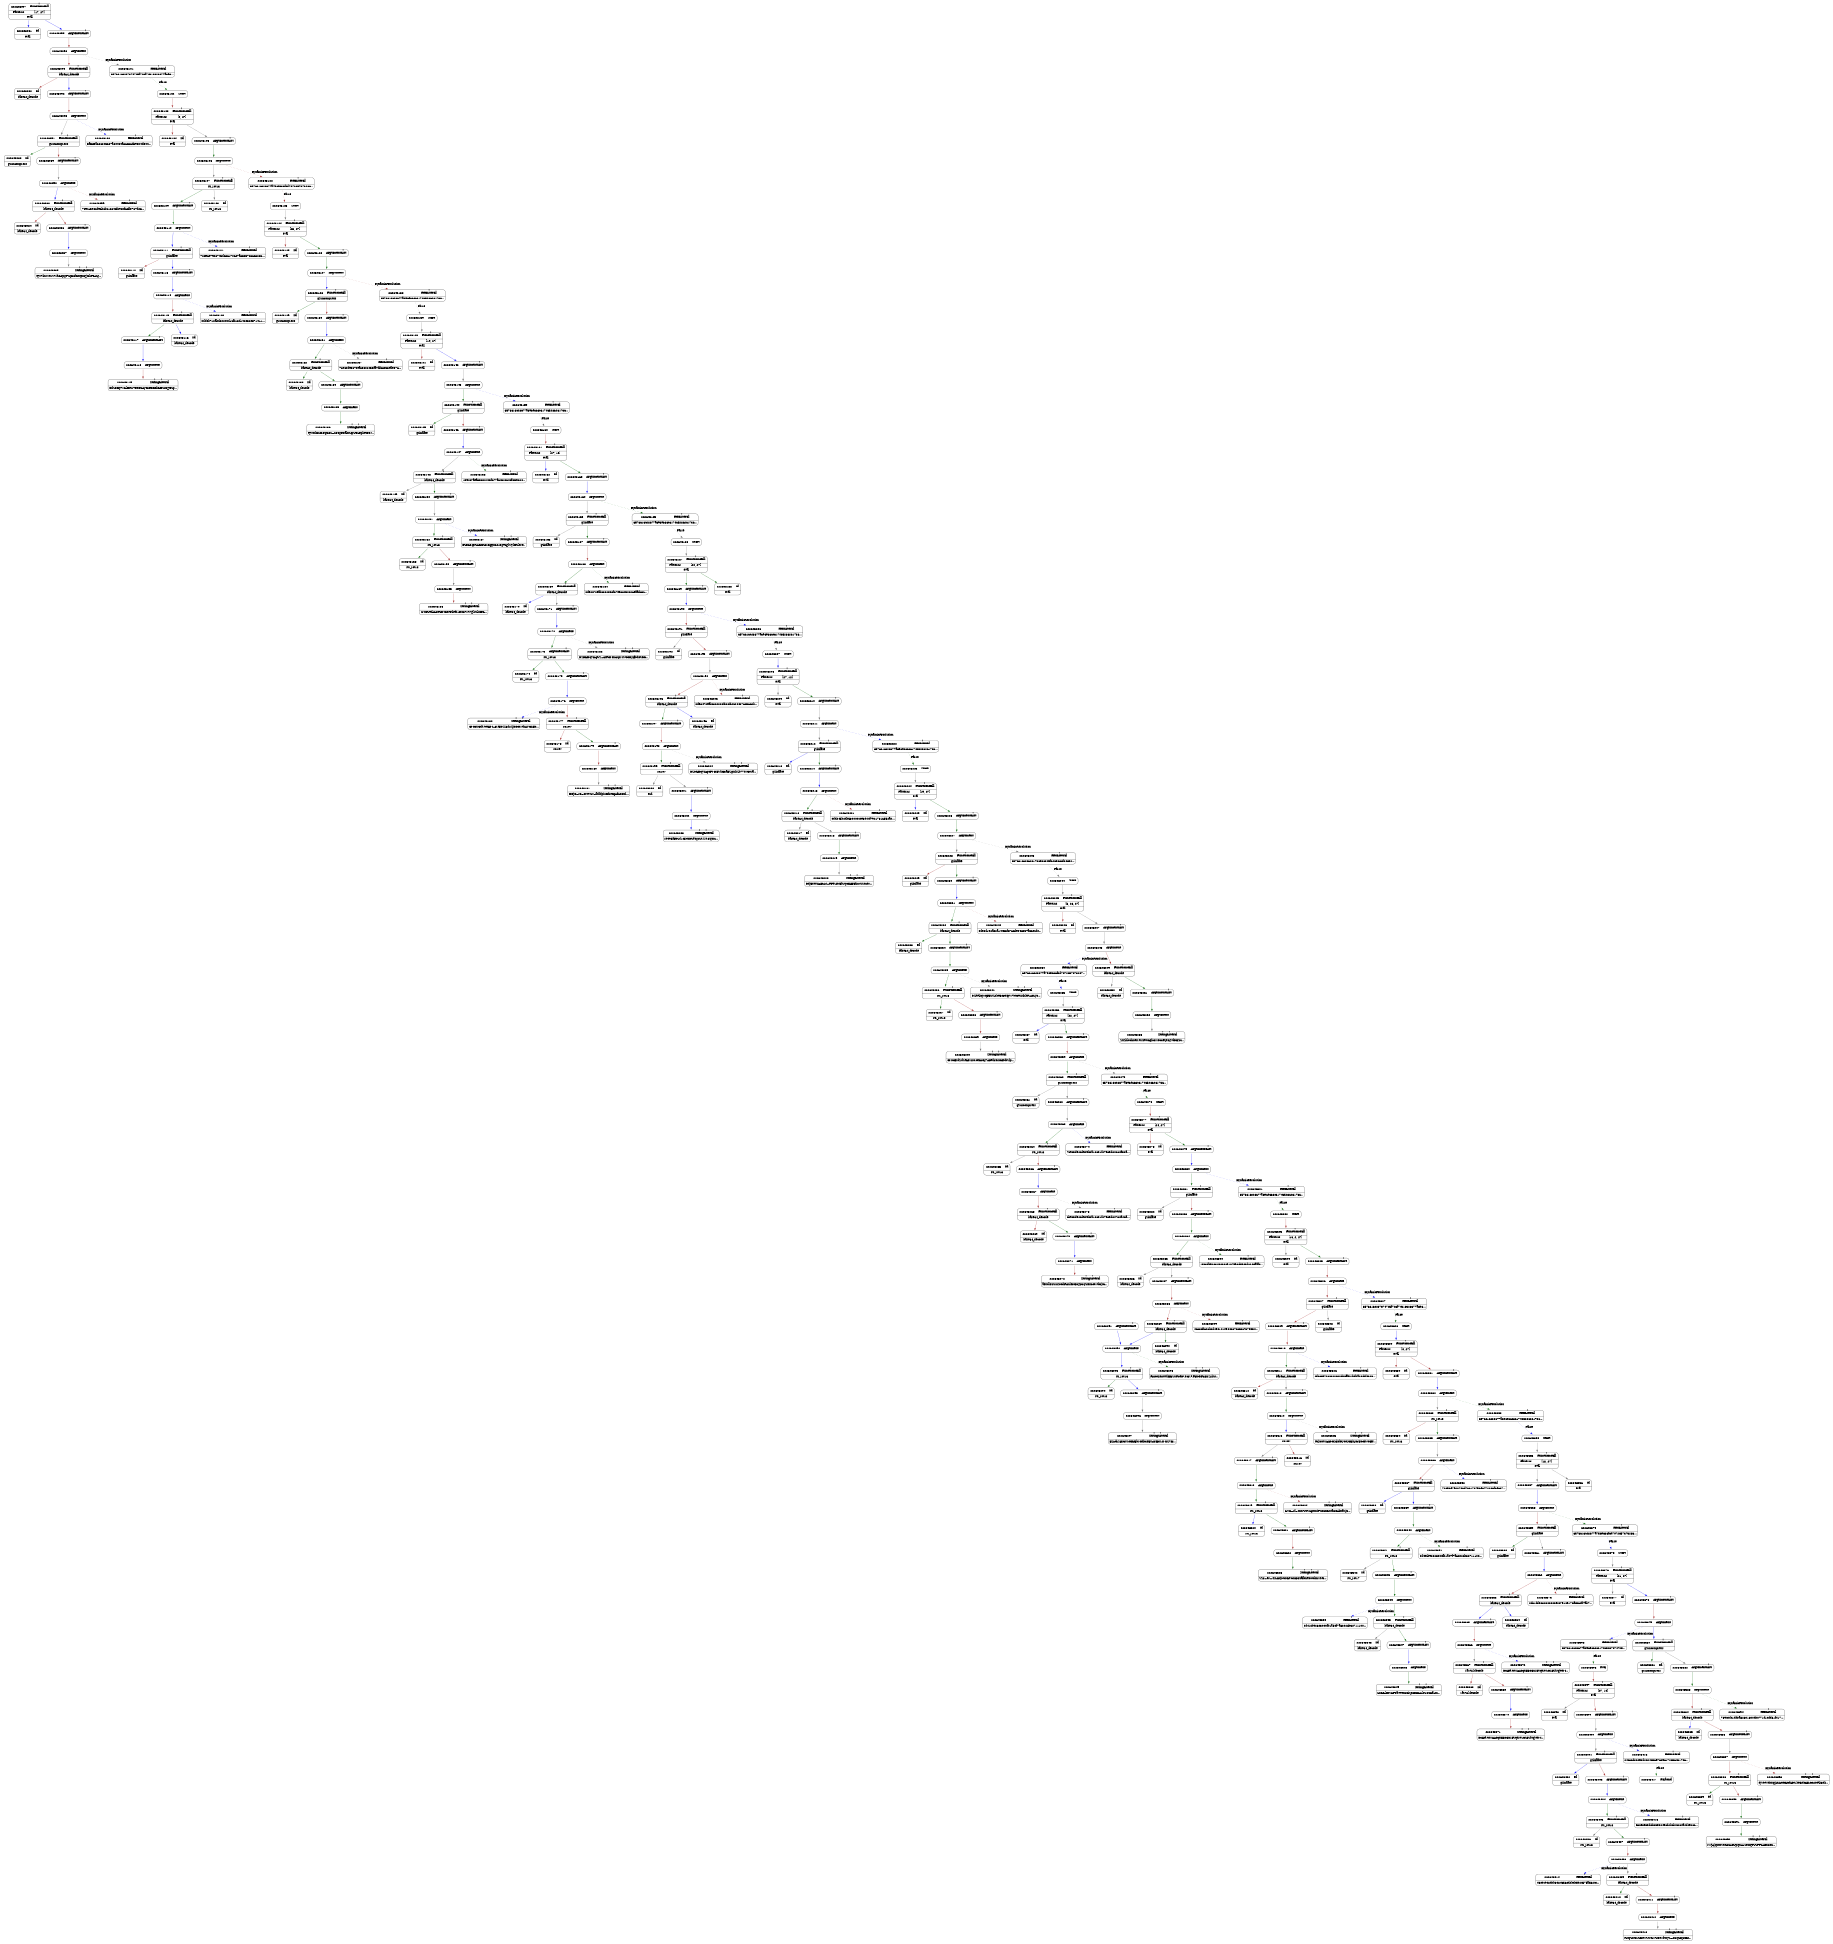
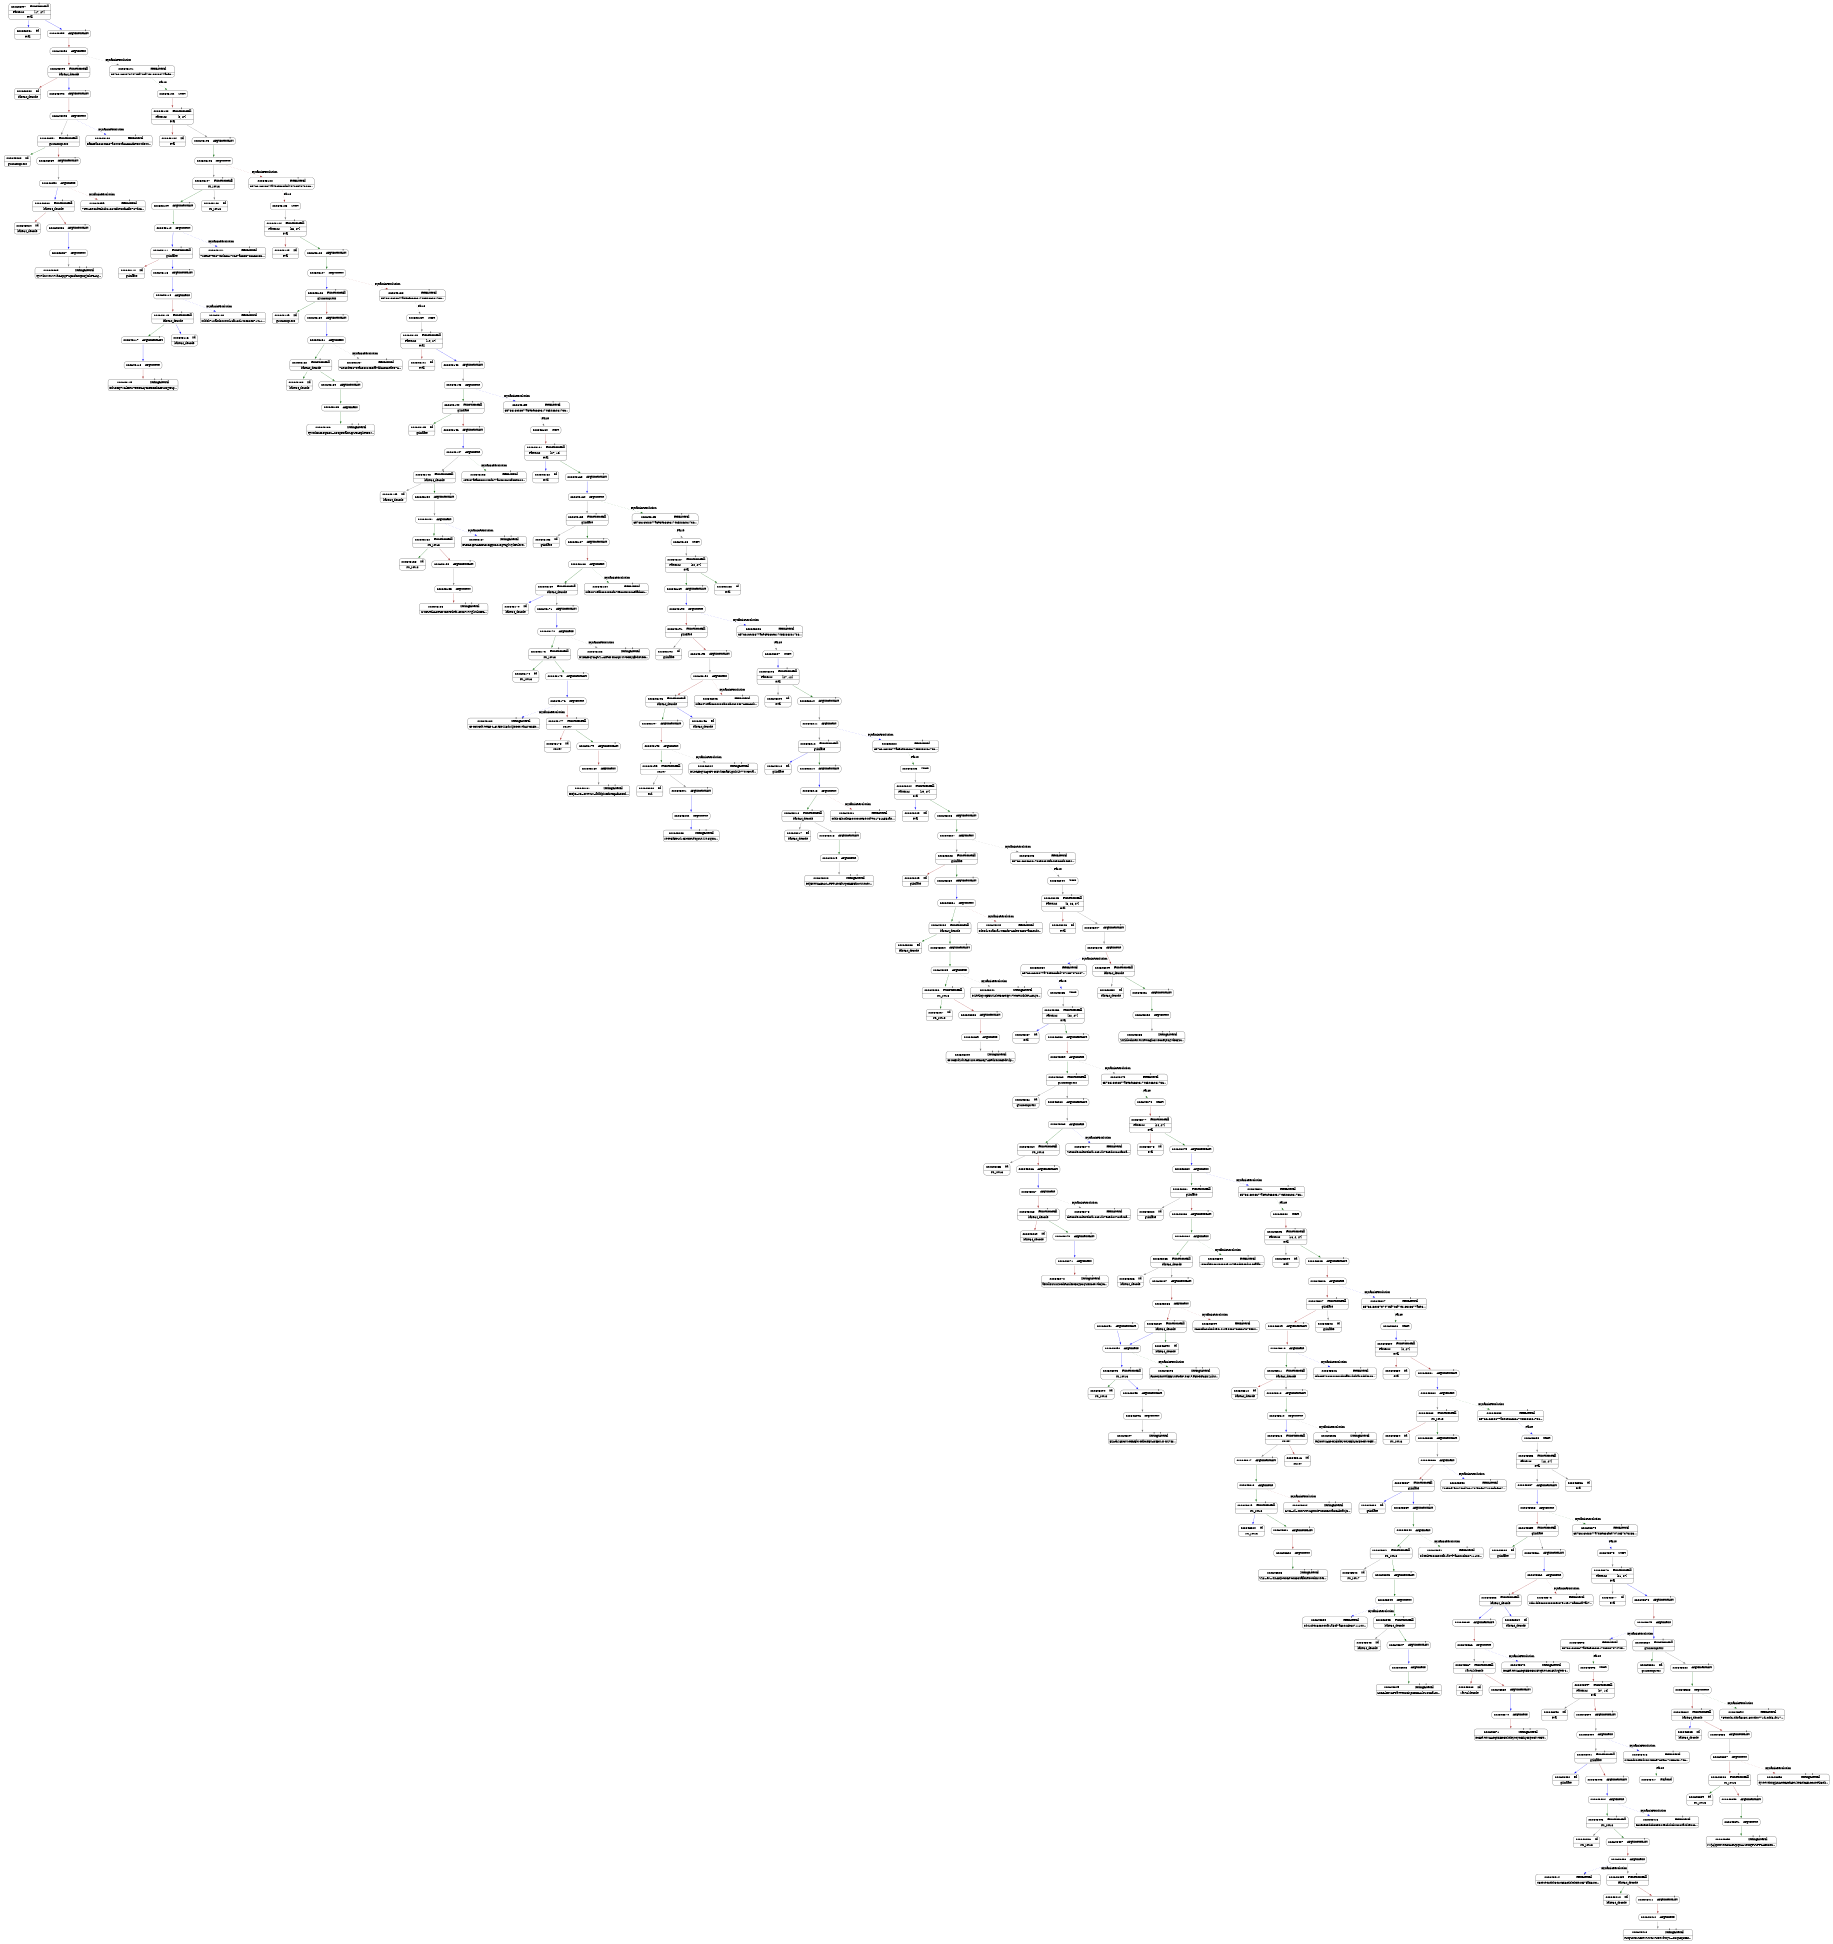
(559, 652) -> (559, 652)
(1603, 1668) -> (1603, 1668)
(1511, 1738) -> (1511, 1738)
